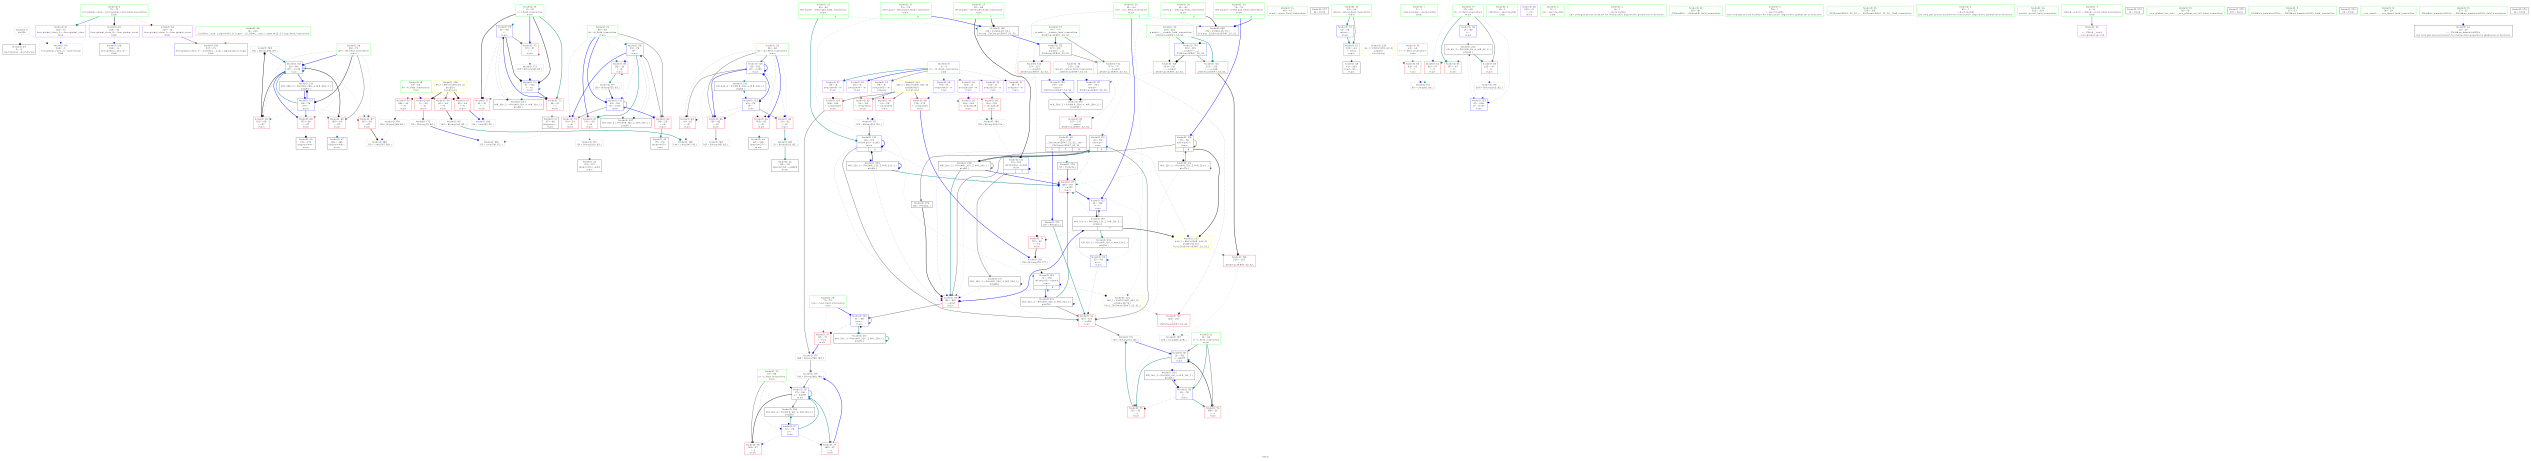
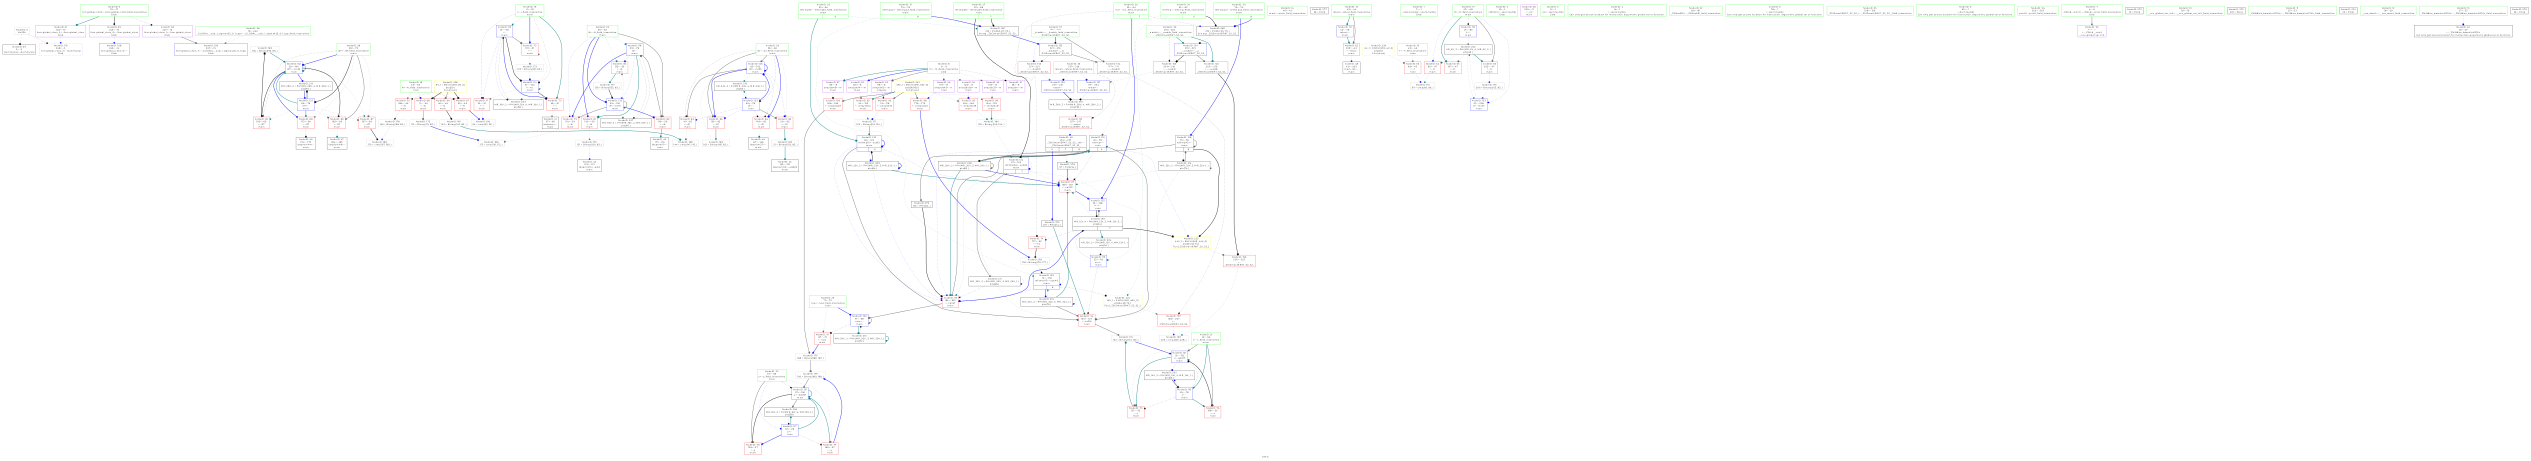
(992, 22) -> (992, 22)
(482, 47) -> (482, 47)
(546, 50) -> (546, 50)
(772, 439) -> (772, 439)
